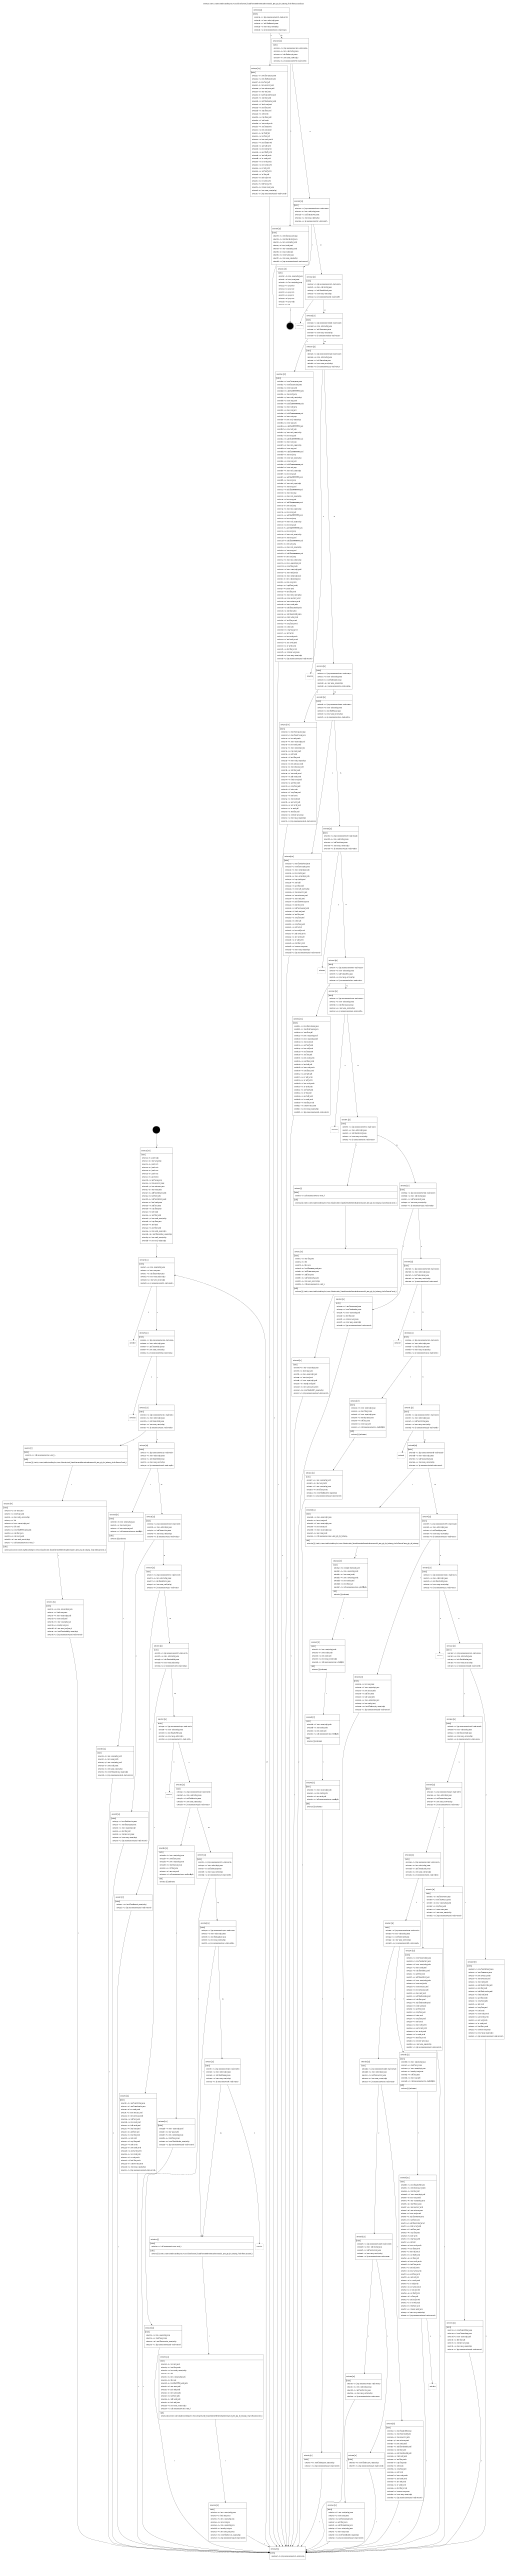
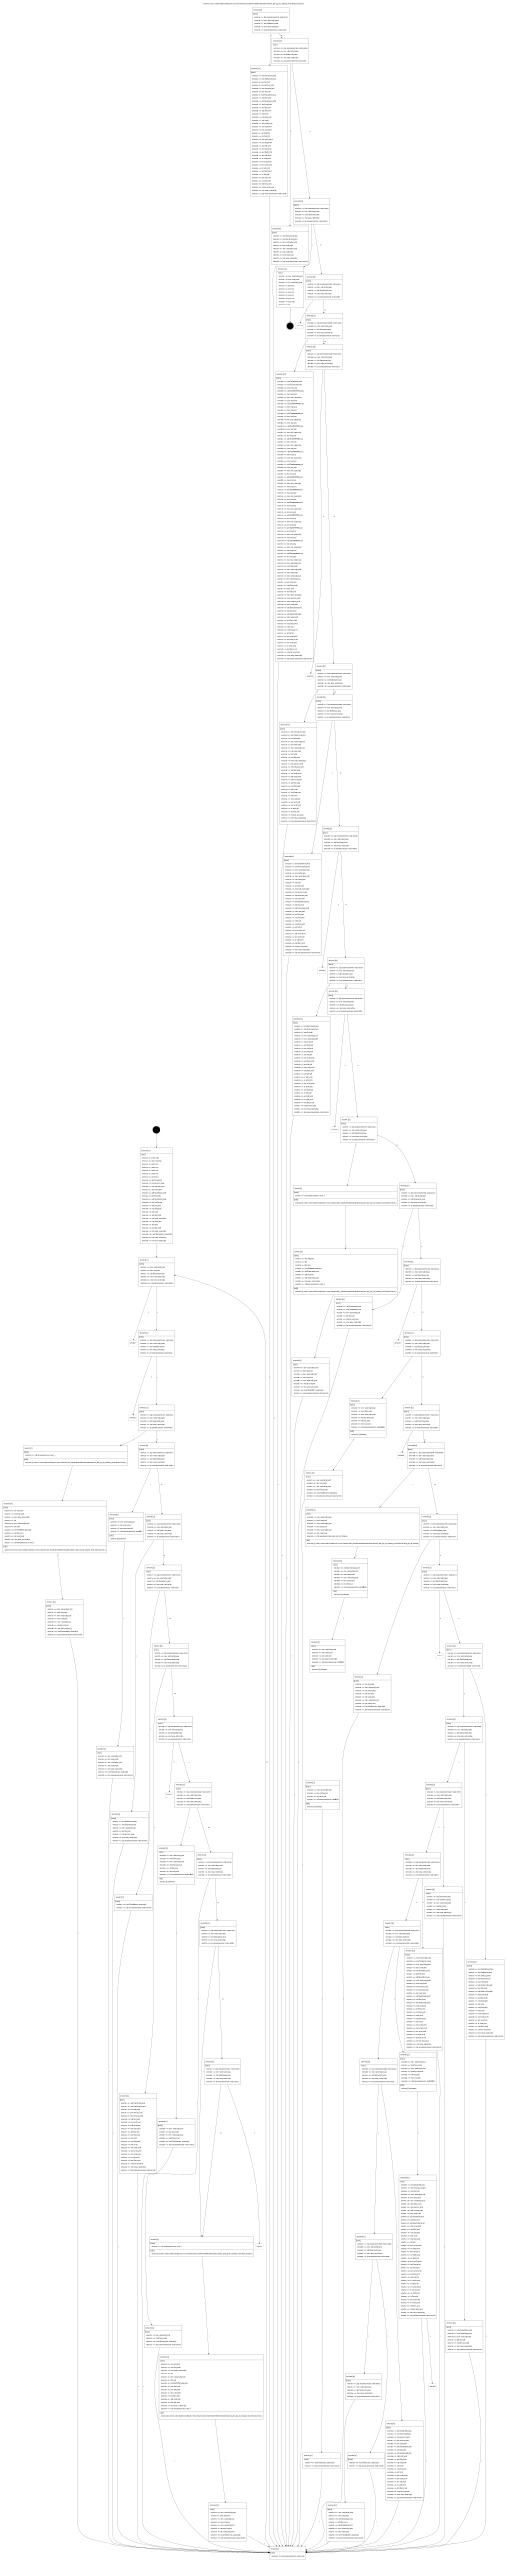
(322, 1729) -> none
